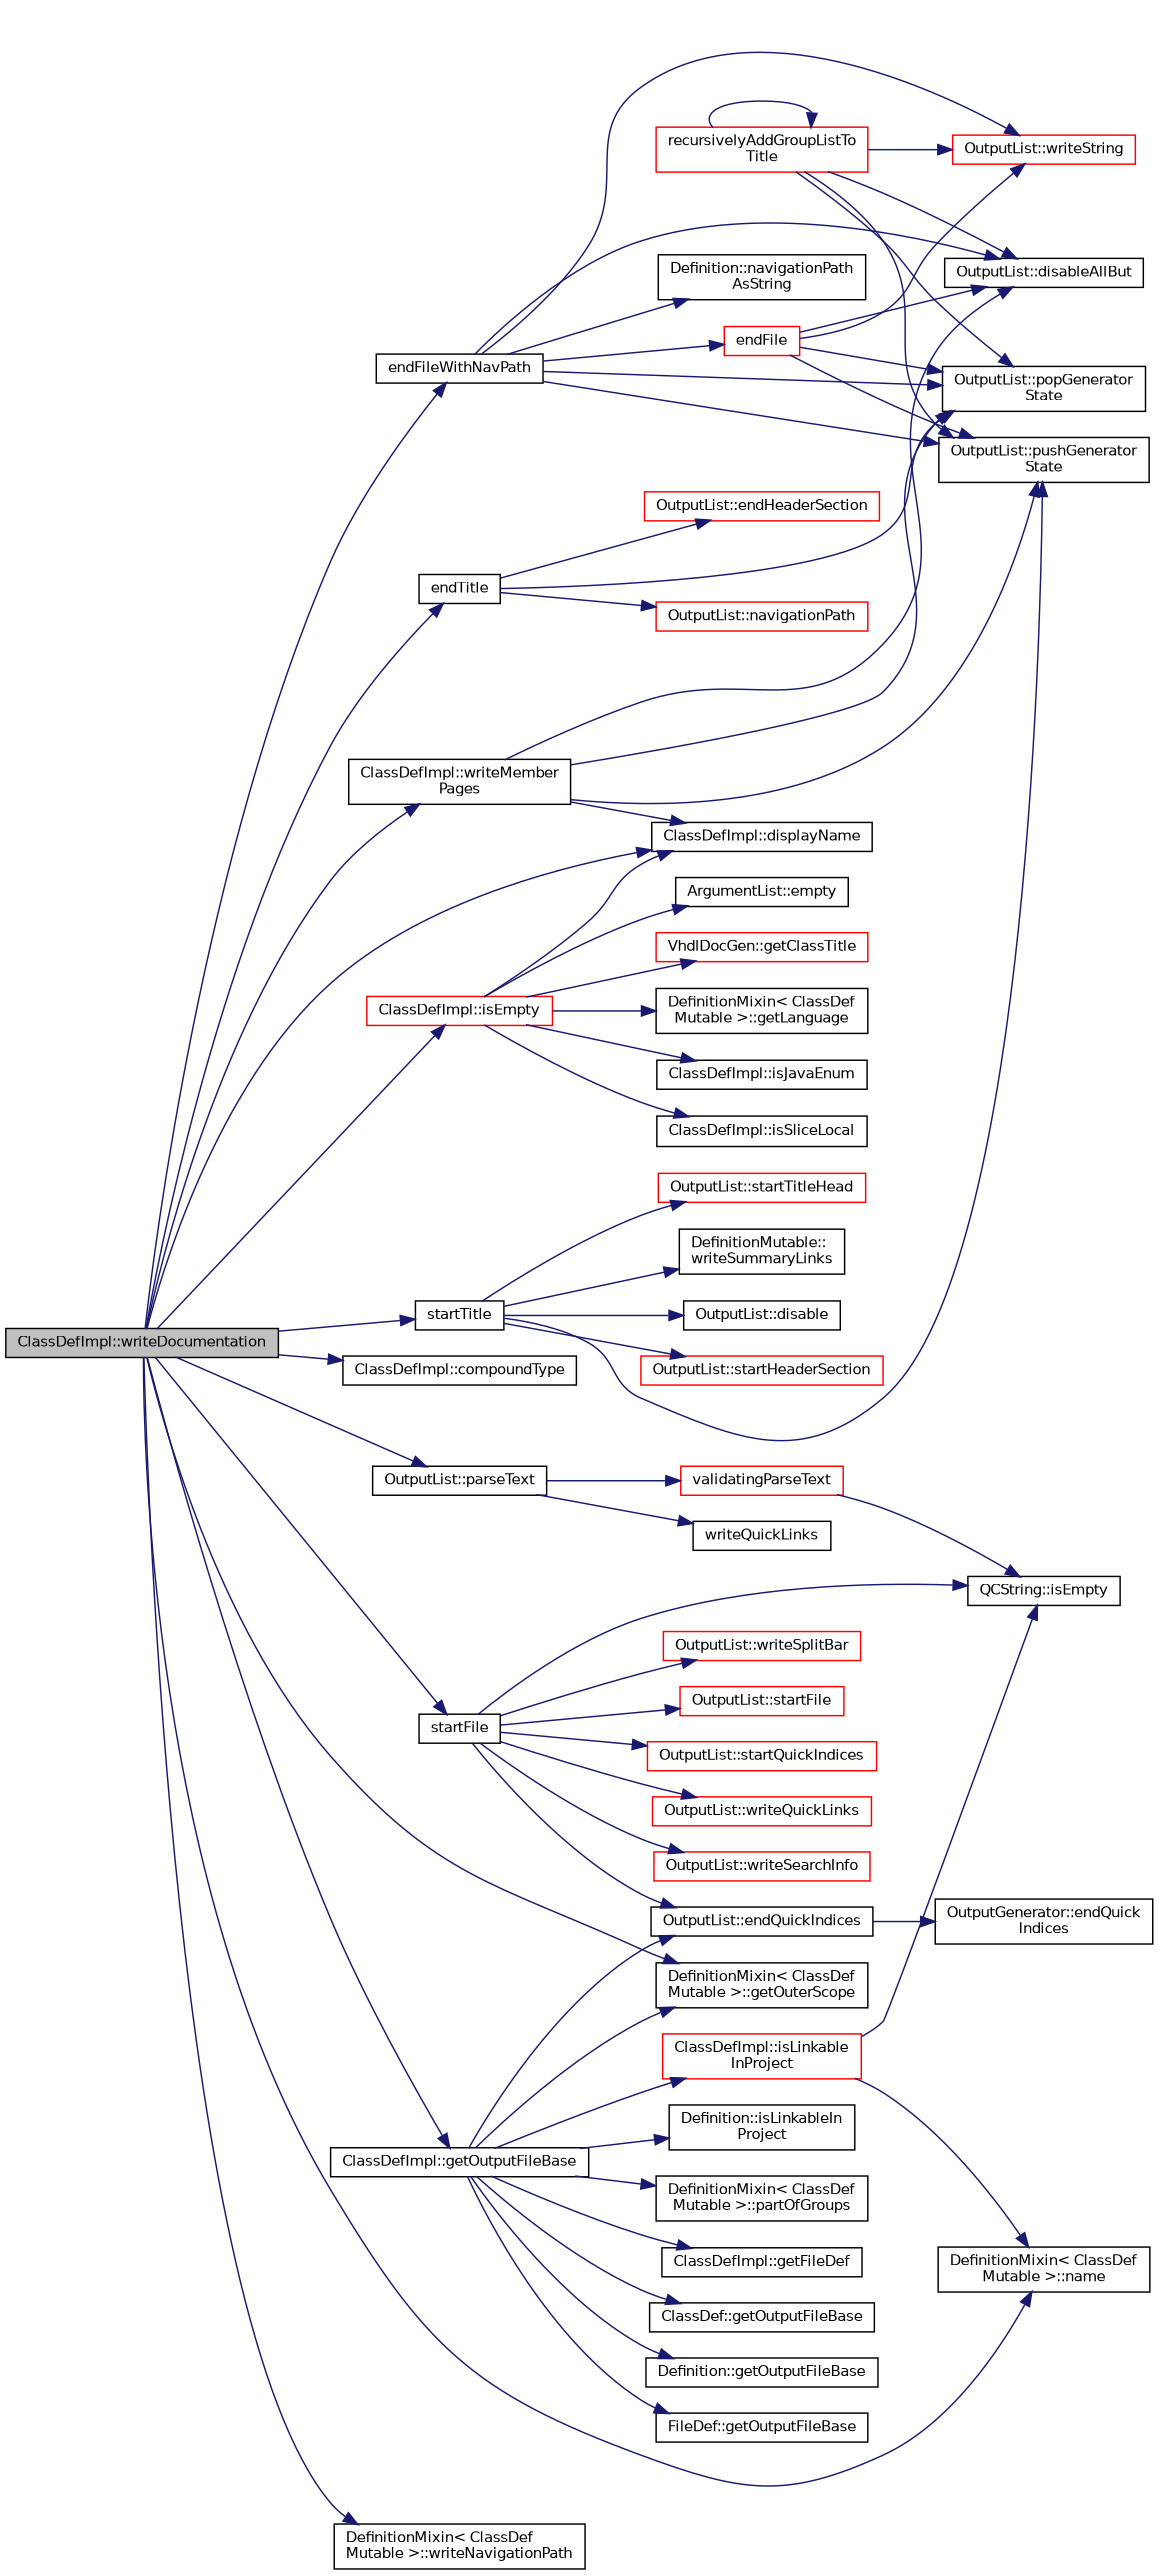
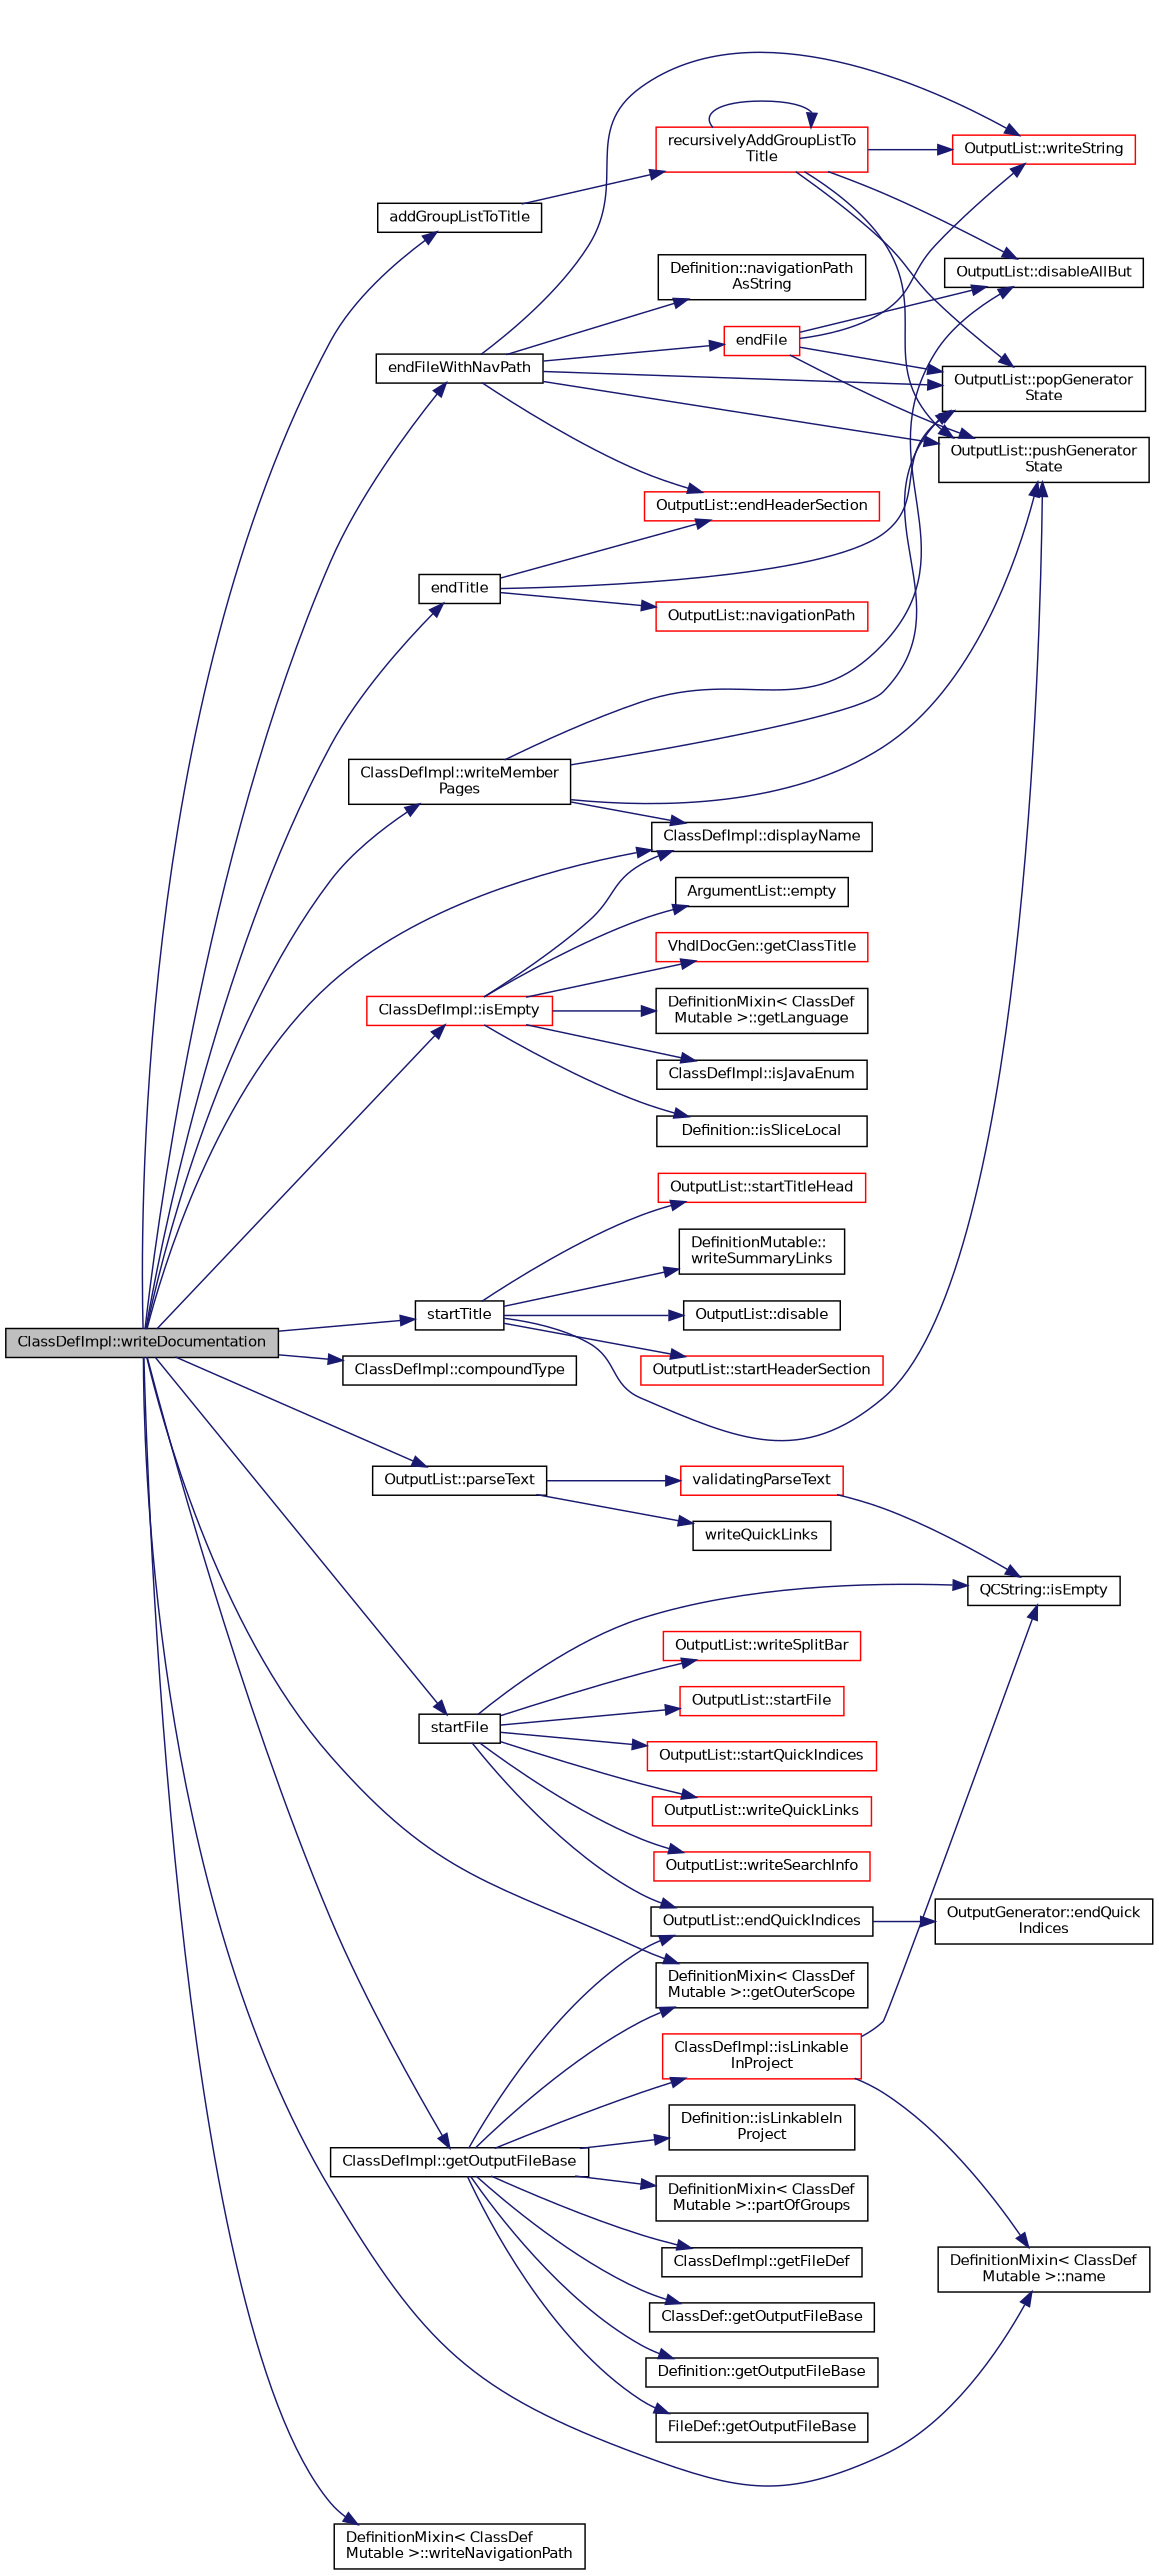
none -> (460, 218)
(712, 227) -> (581, 443)
(762, 1131) -> (762, 1131)
